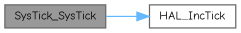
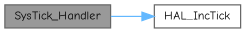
(55, 16) -> (58, 16)
